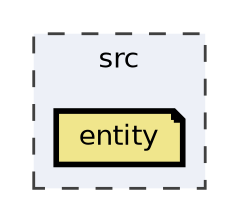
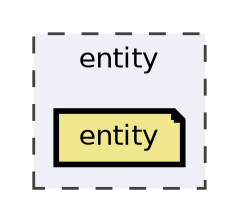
(119, 60) -> (119, 60)
